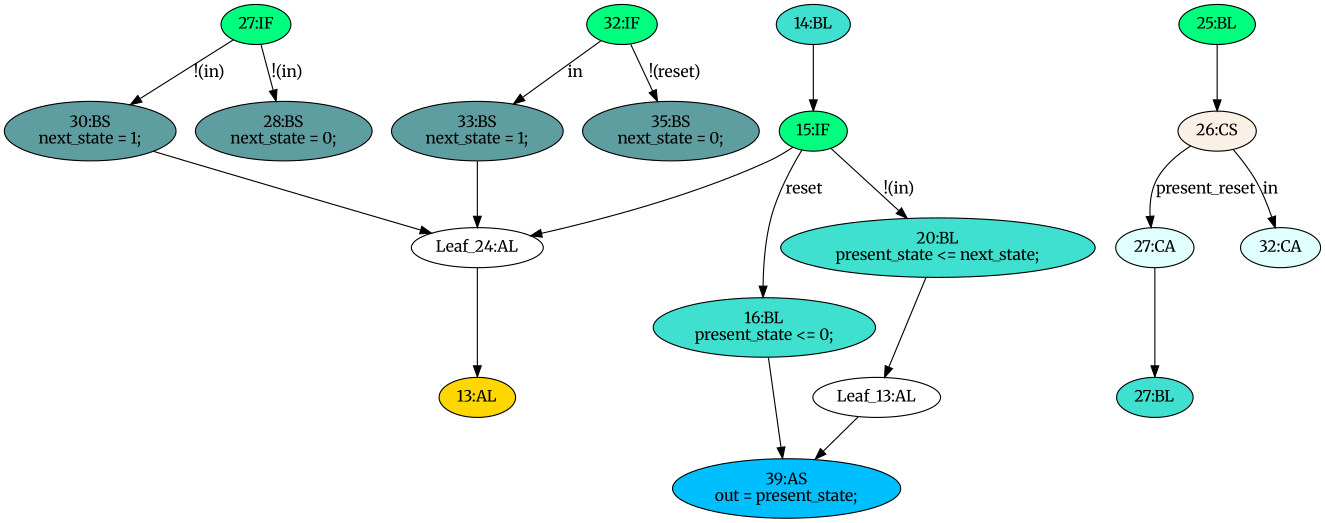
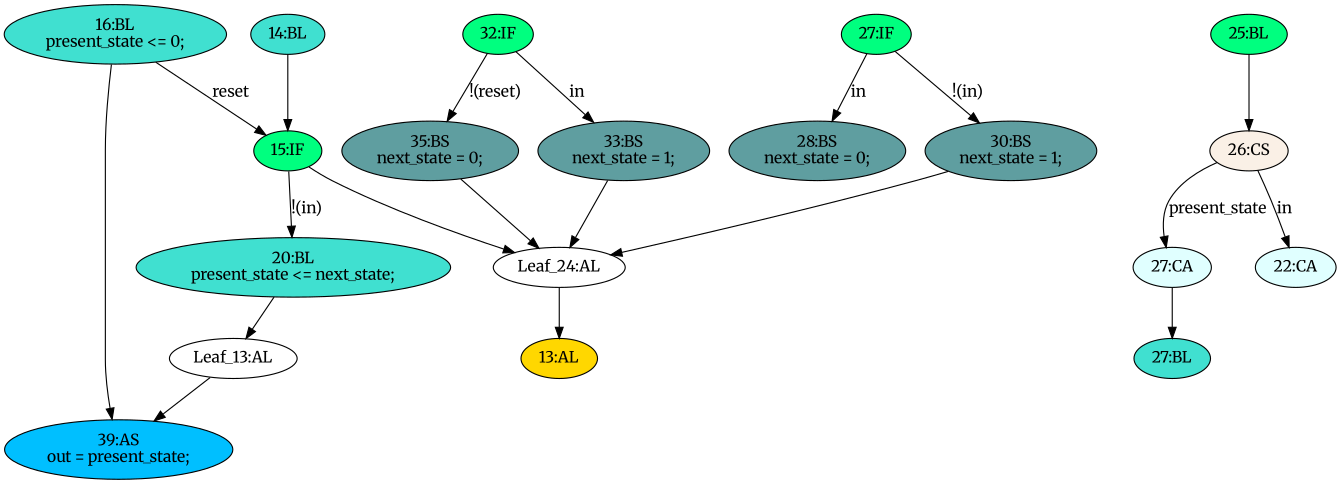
(287, 73) -> (859, 93)
(1206, 189) -> (1218, 209)
none -> (496, 210)
(772, 215) -> (206, 96)
(1281, 248) -> (1296, 267)
